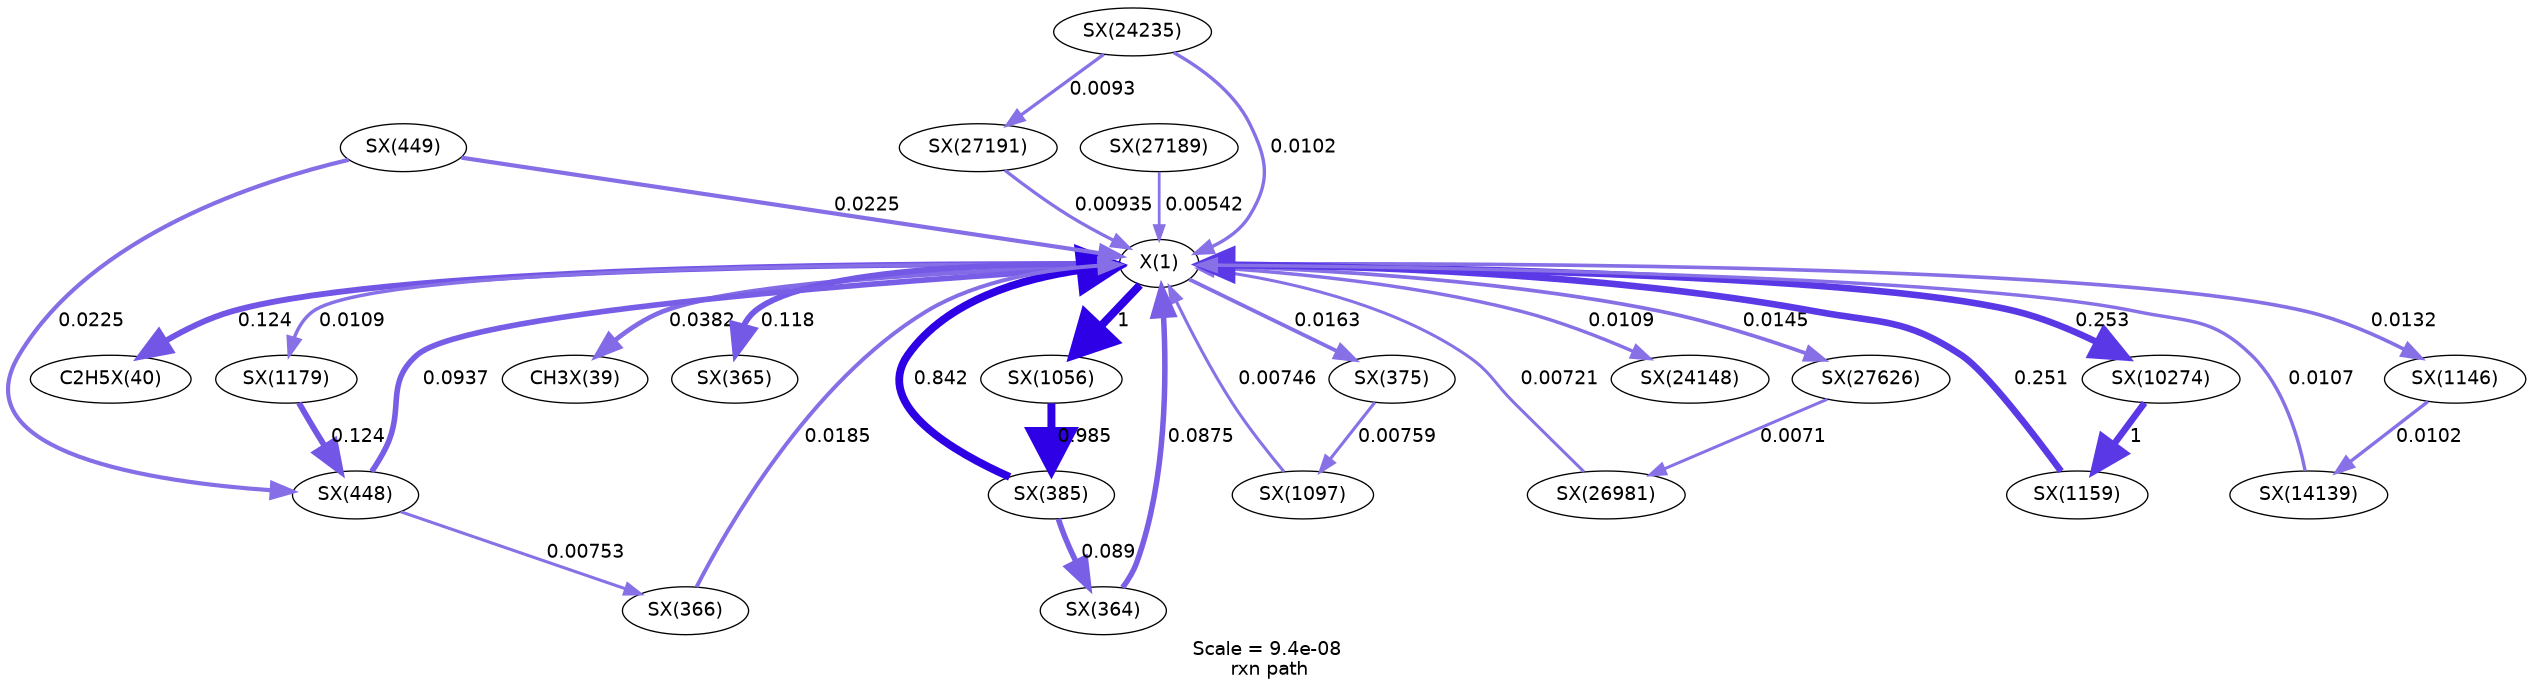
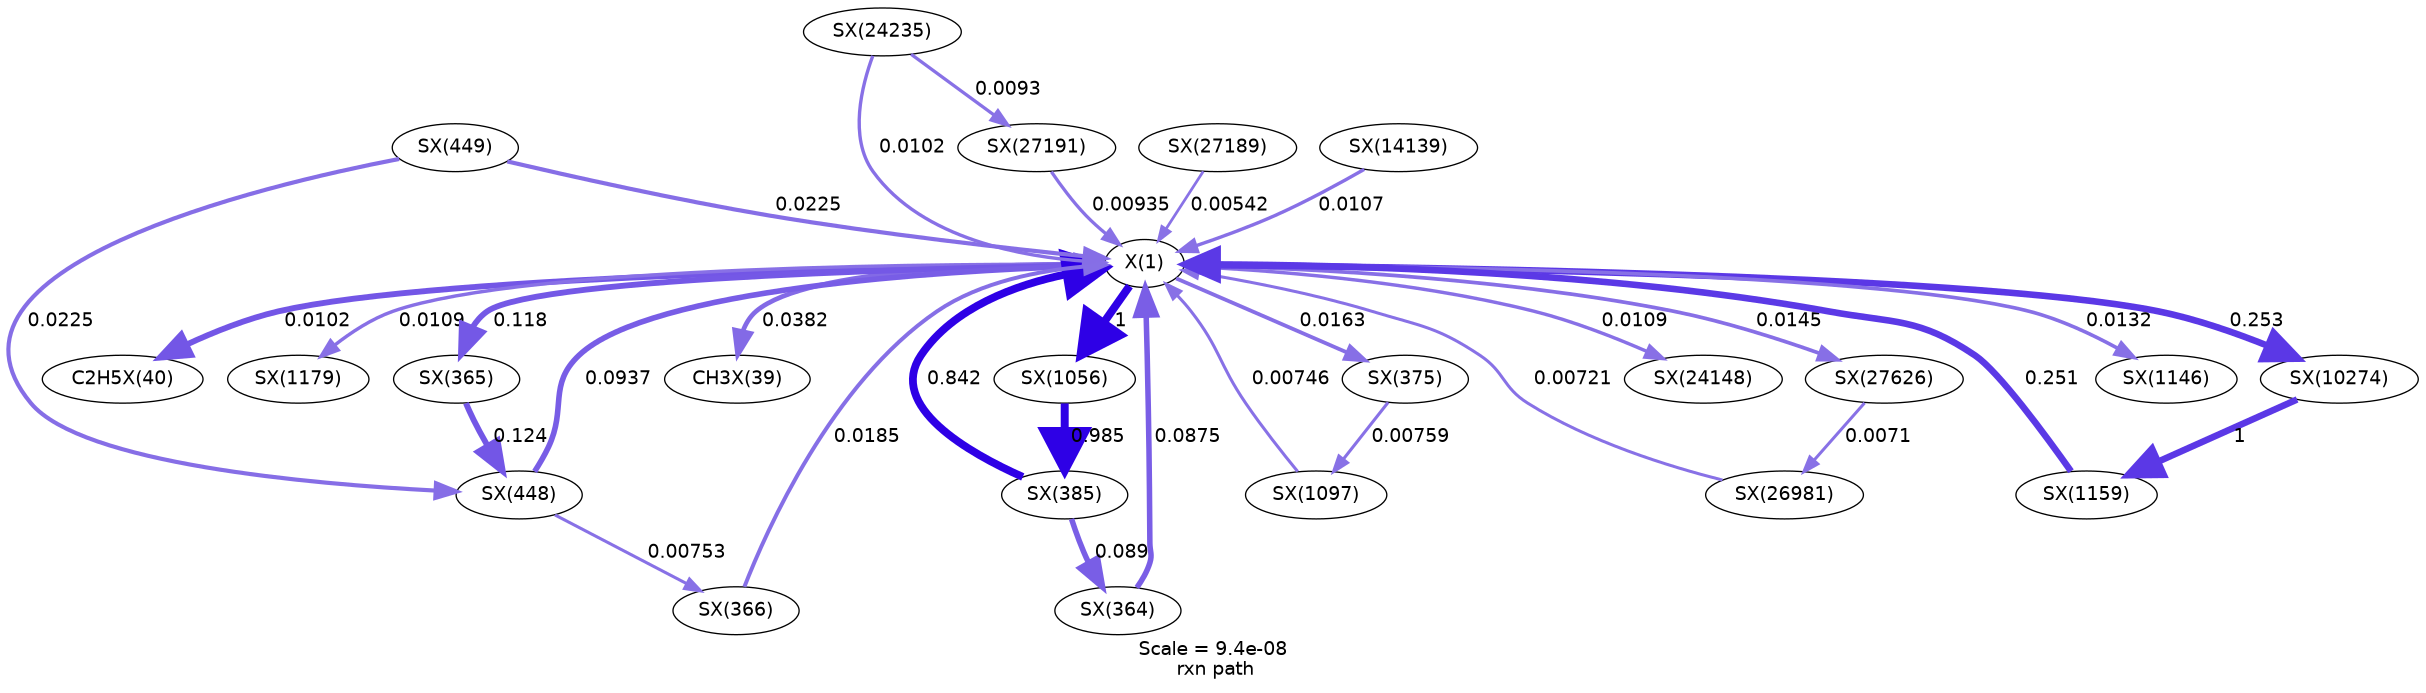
(262, 321) -> (315, 321)
(312, 425) -> (476, 425)
(2389, 432) -> none
